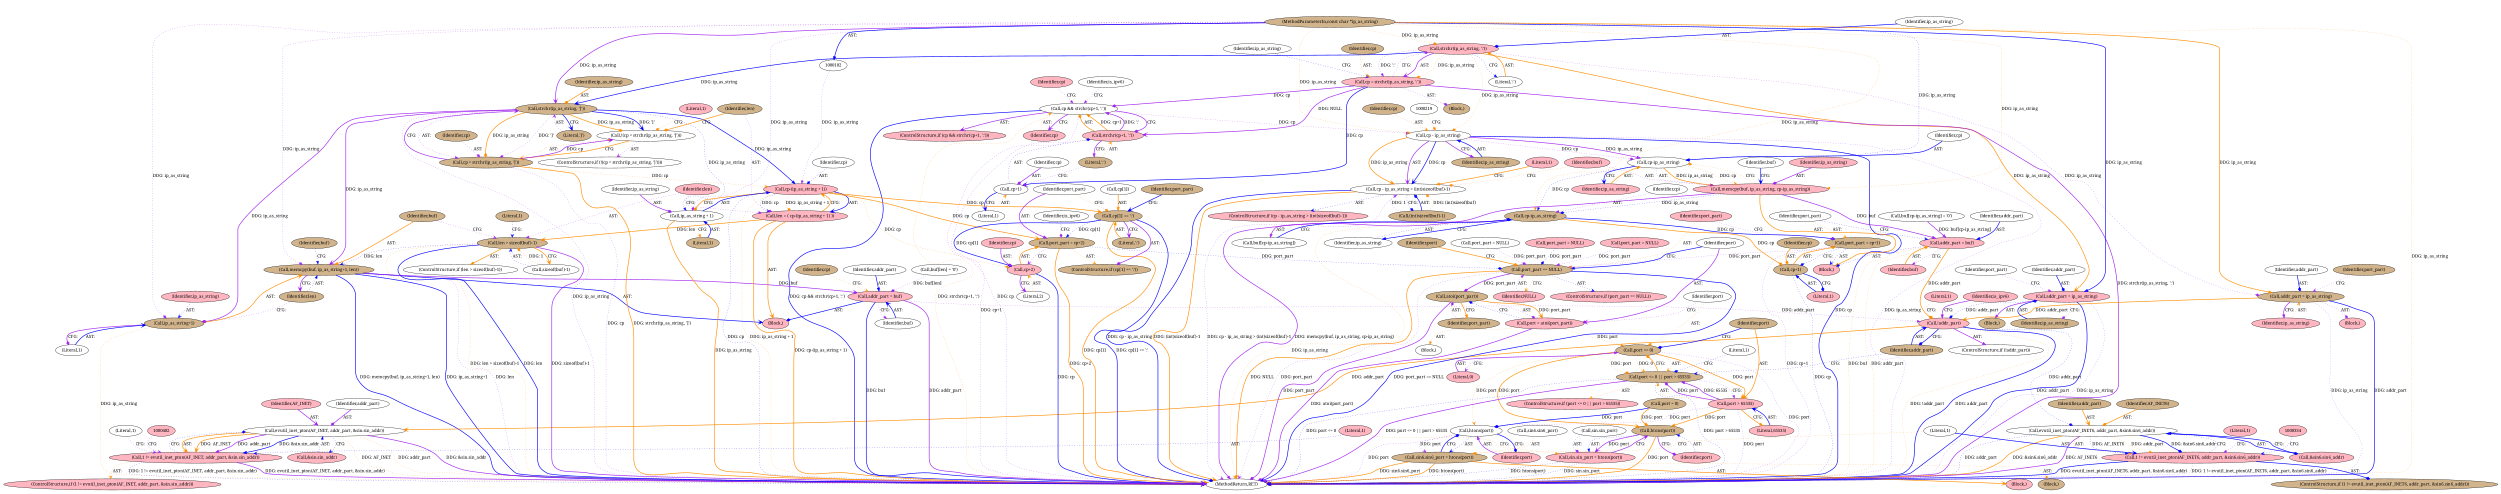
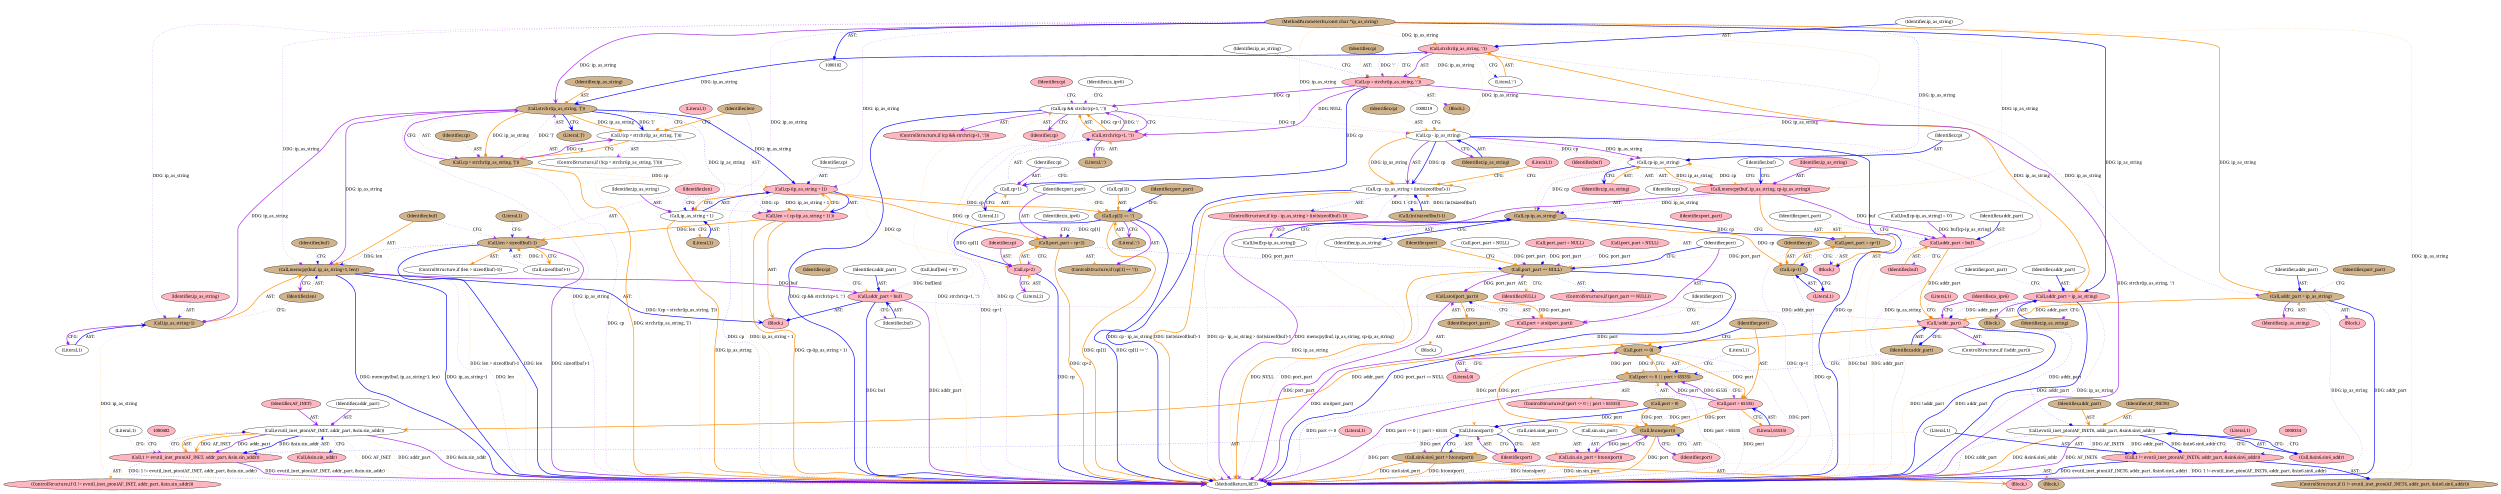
(822, 128) -> (987, 30)
(1703, 256) -> (1703, 256)
none -> (711, 471)
